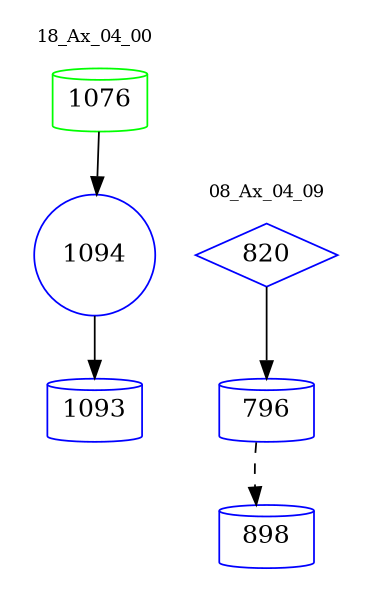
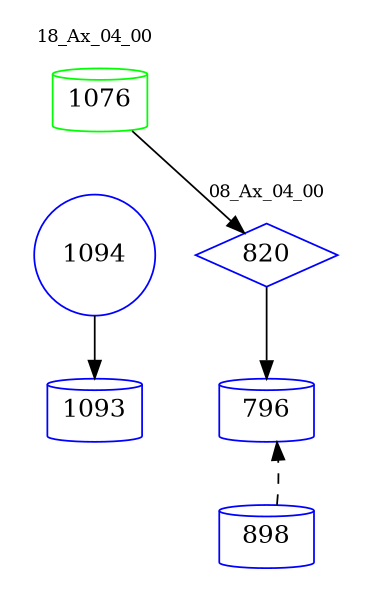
(98, 154) -> (194, 187)
(267, 193) -> (267, 193)
(255, 465) -> (278, 482)
